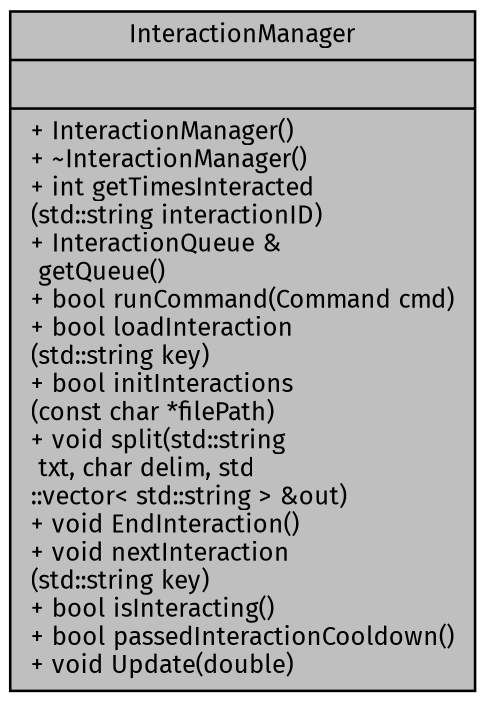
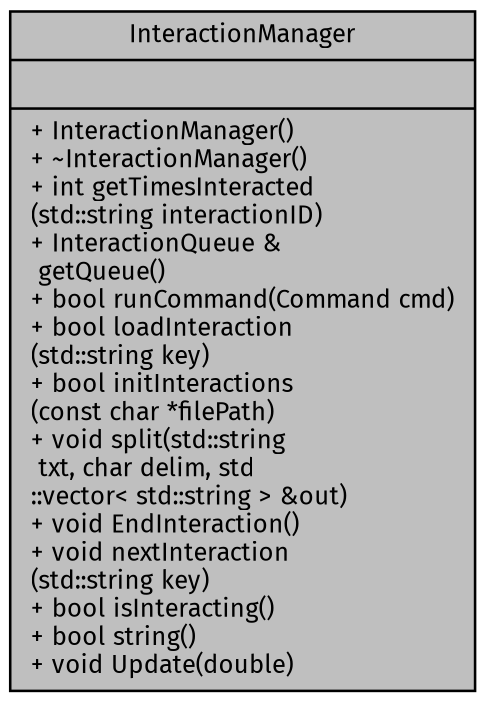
(243, 637) -> (114, 637)
